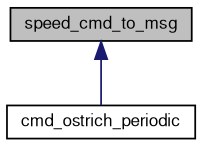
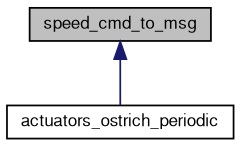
(101, 122) -> (120, 122)
